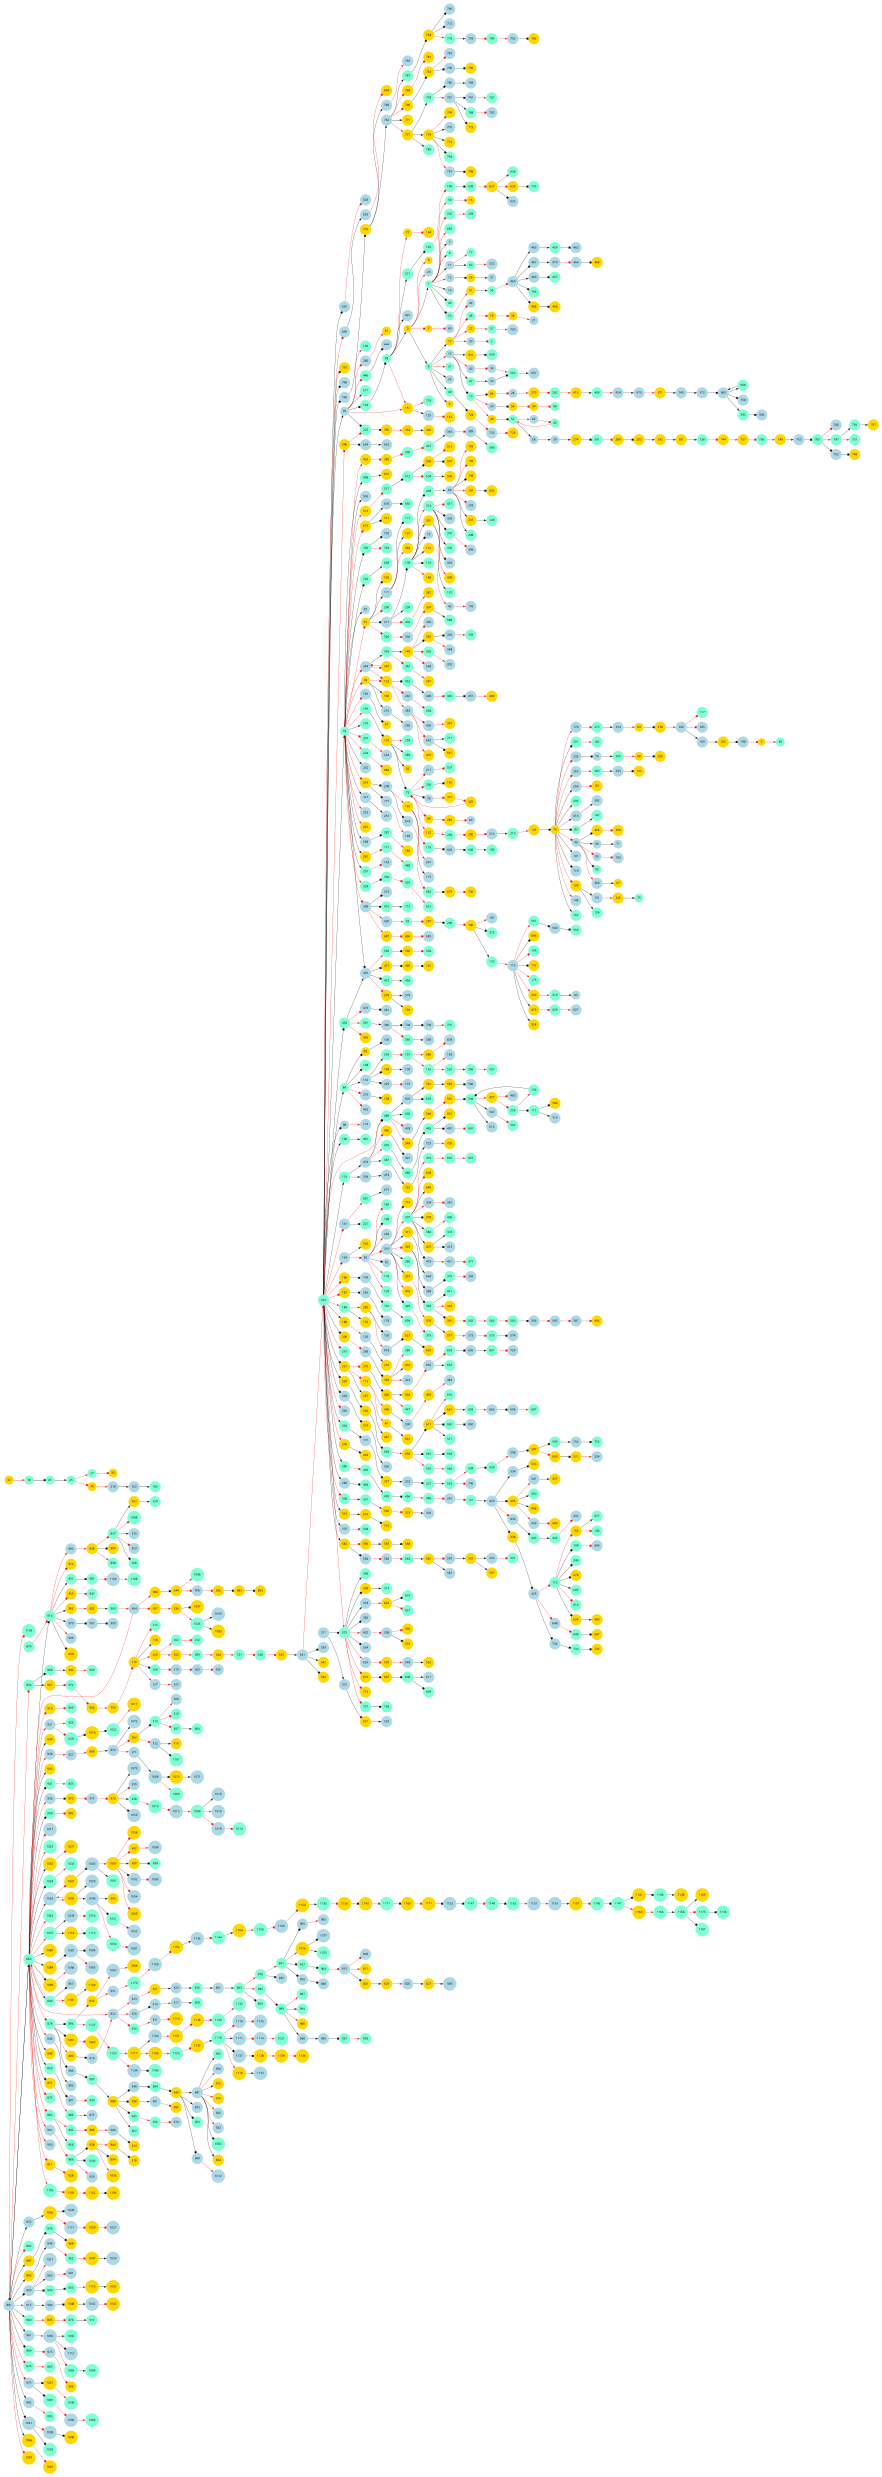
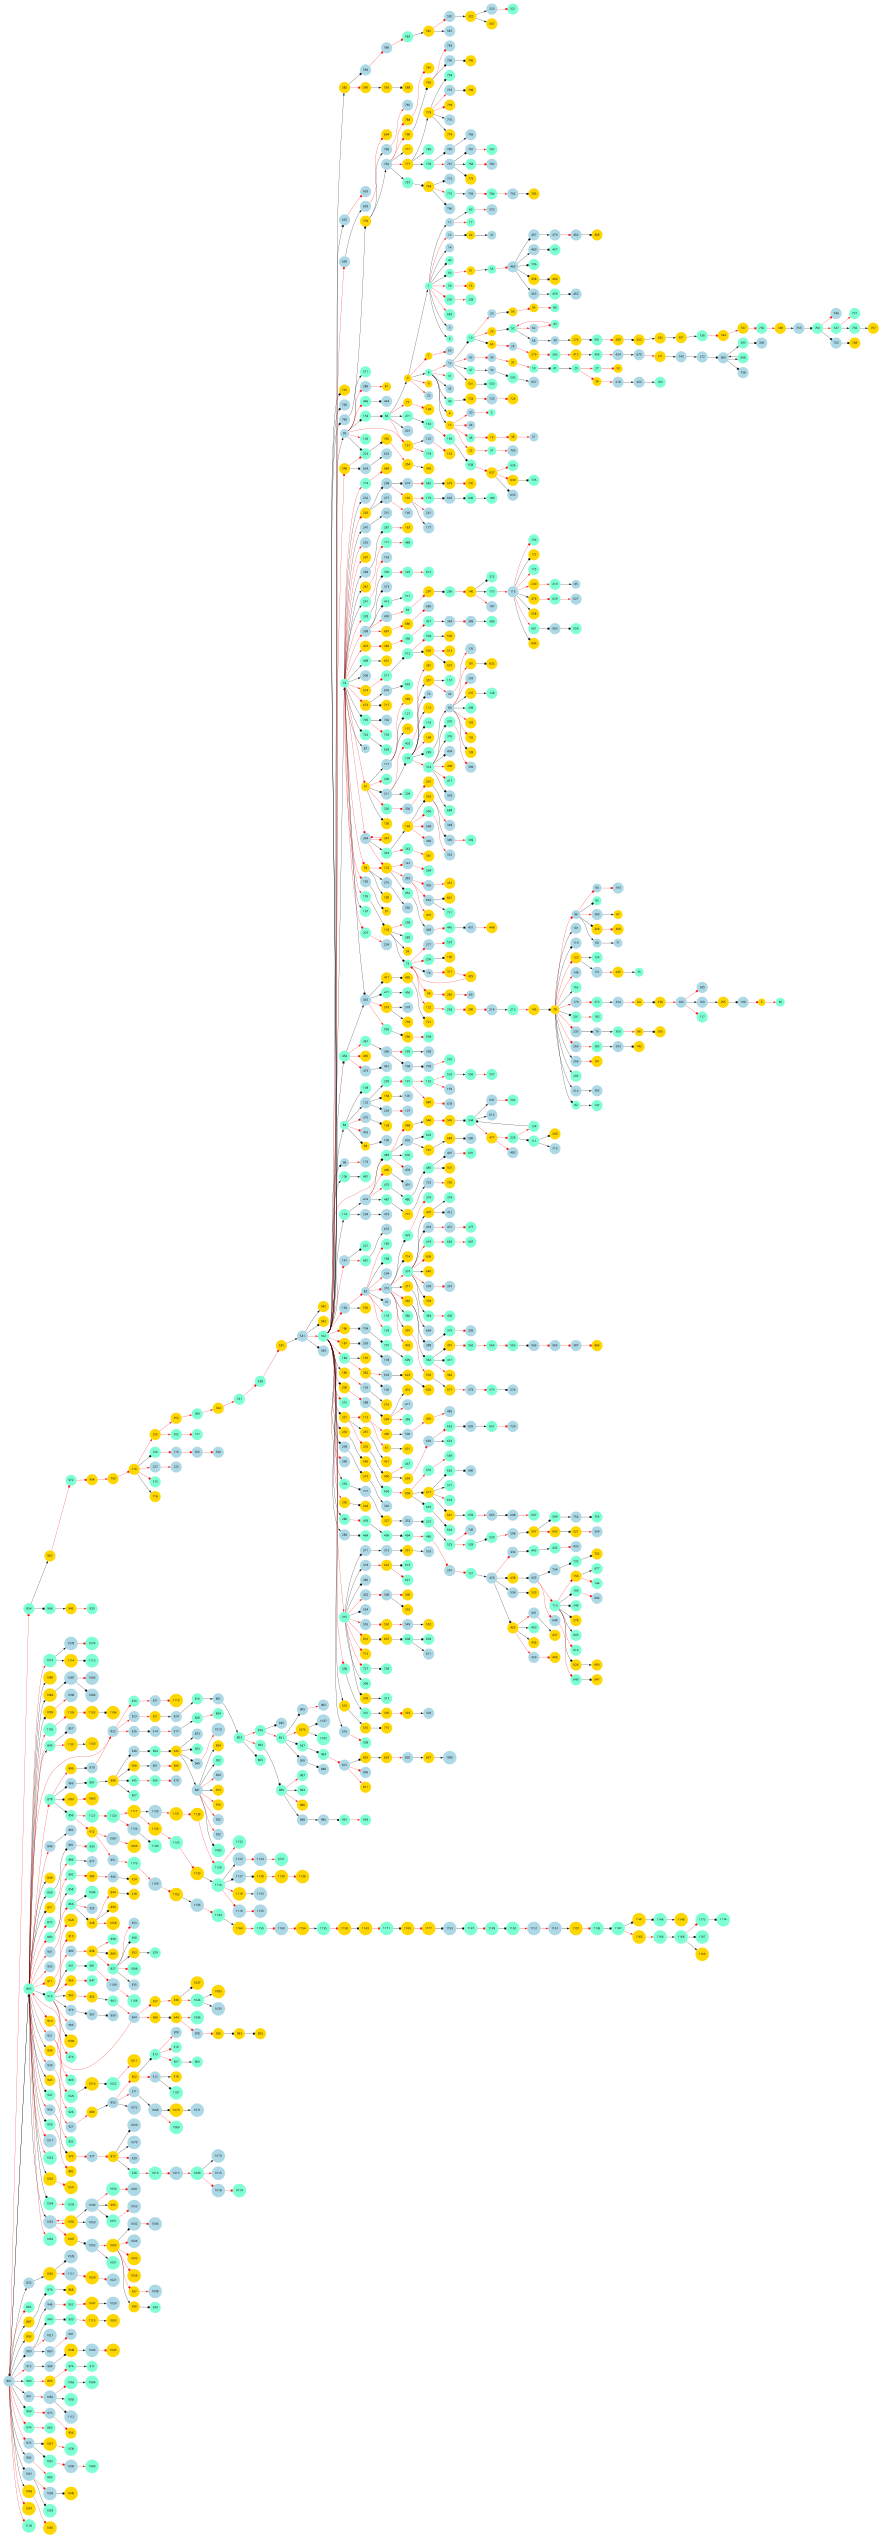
(501, 370) -> (501, 360)
(40, 1633) -> (60, 2026)
(333, 1633) -> (350, 1583)
none -> (218, 1714)
